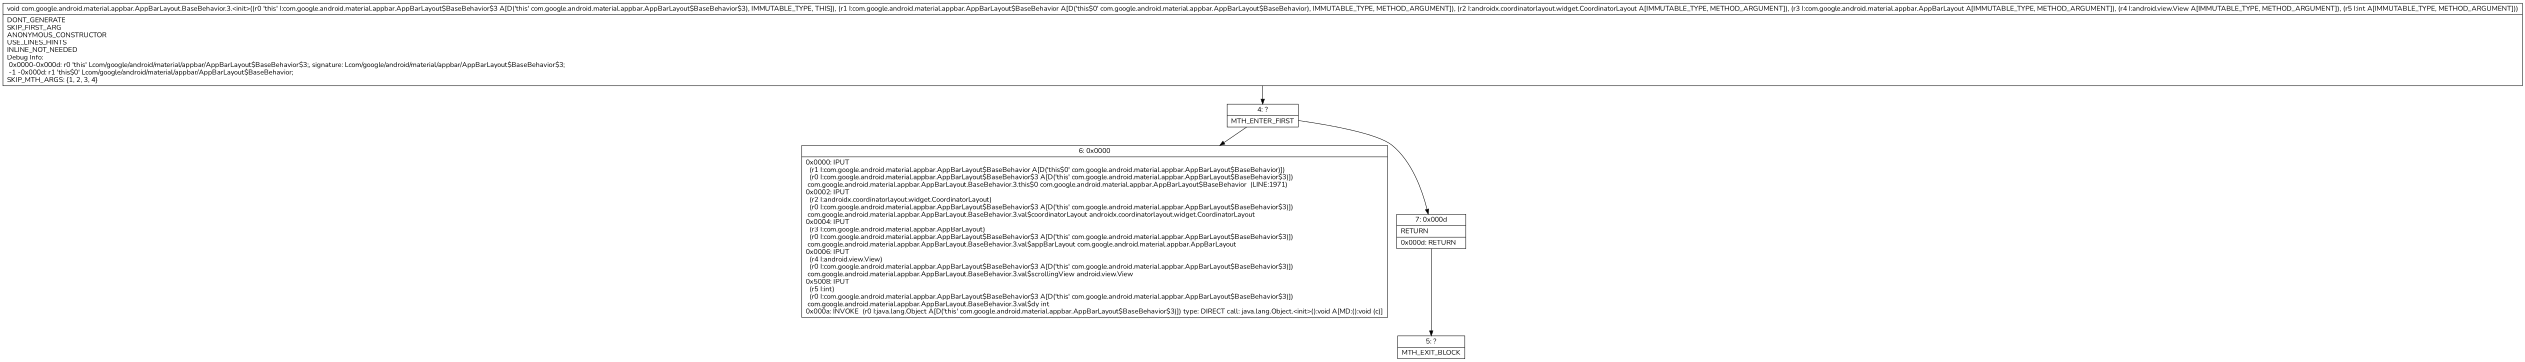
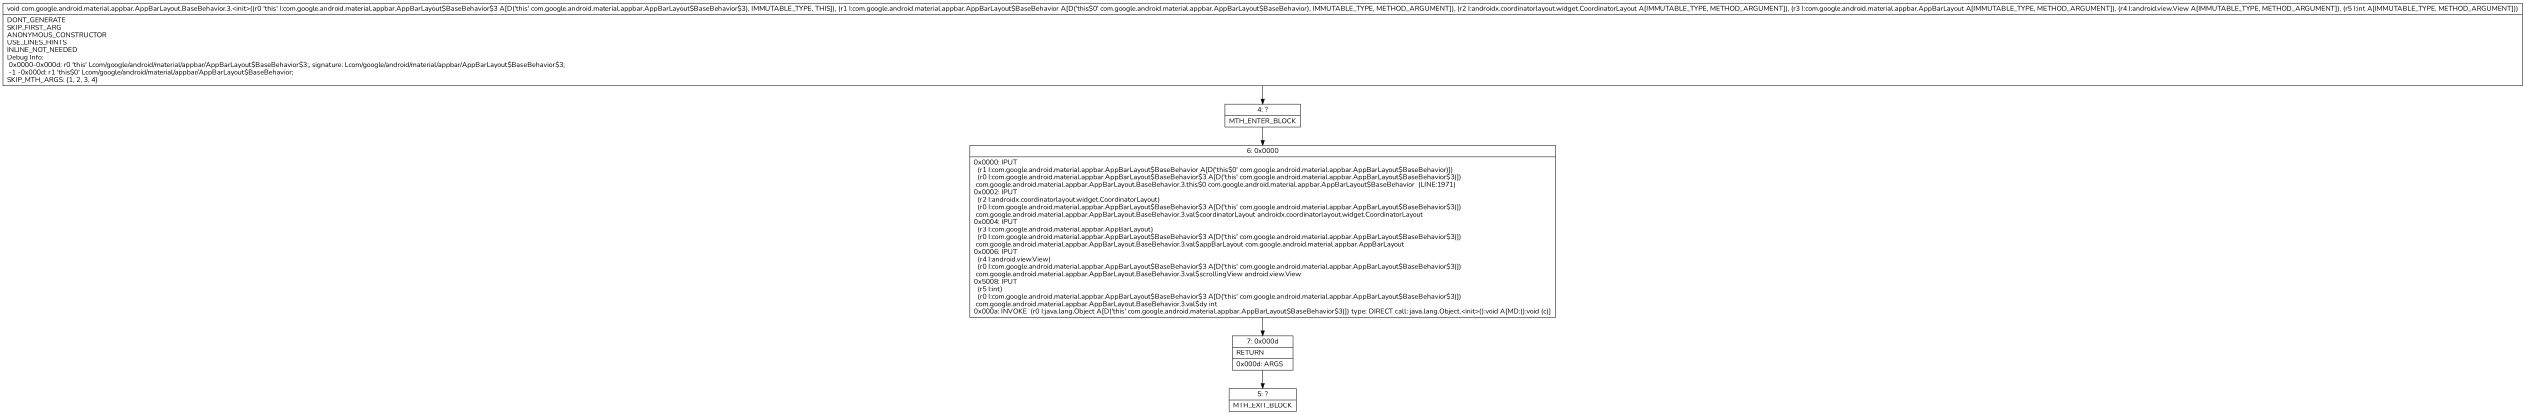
(1263, 121) -> (1263, 121)
(1382, 140) -> (1263, 324)
(1431, 243) -> (1263, 364)
